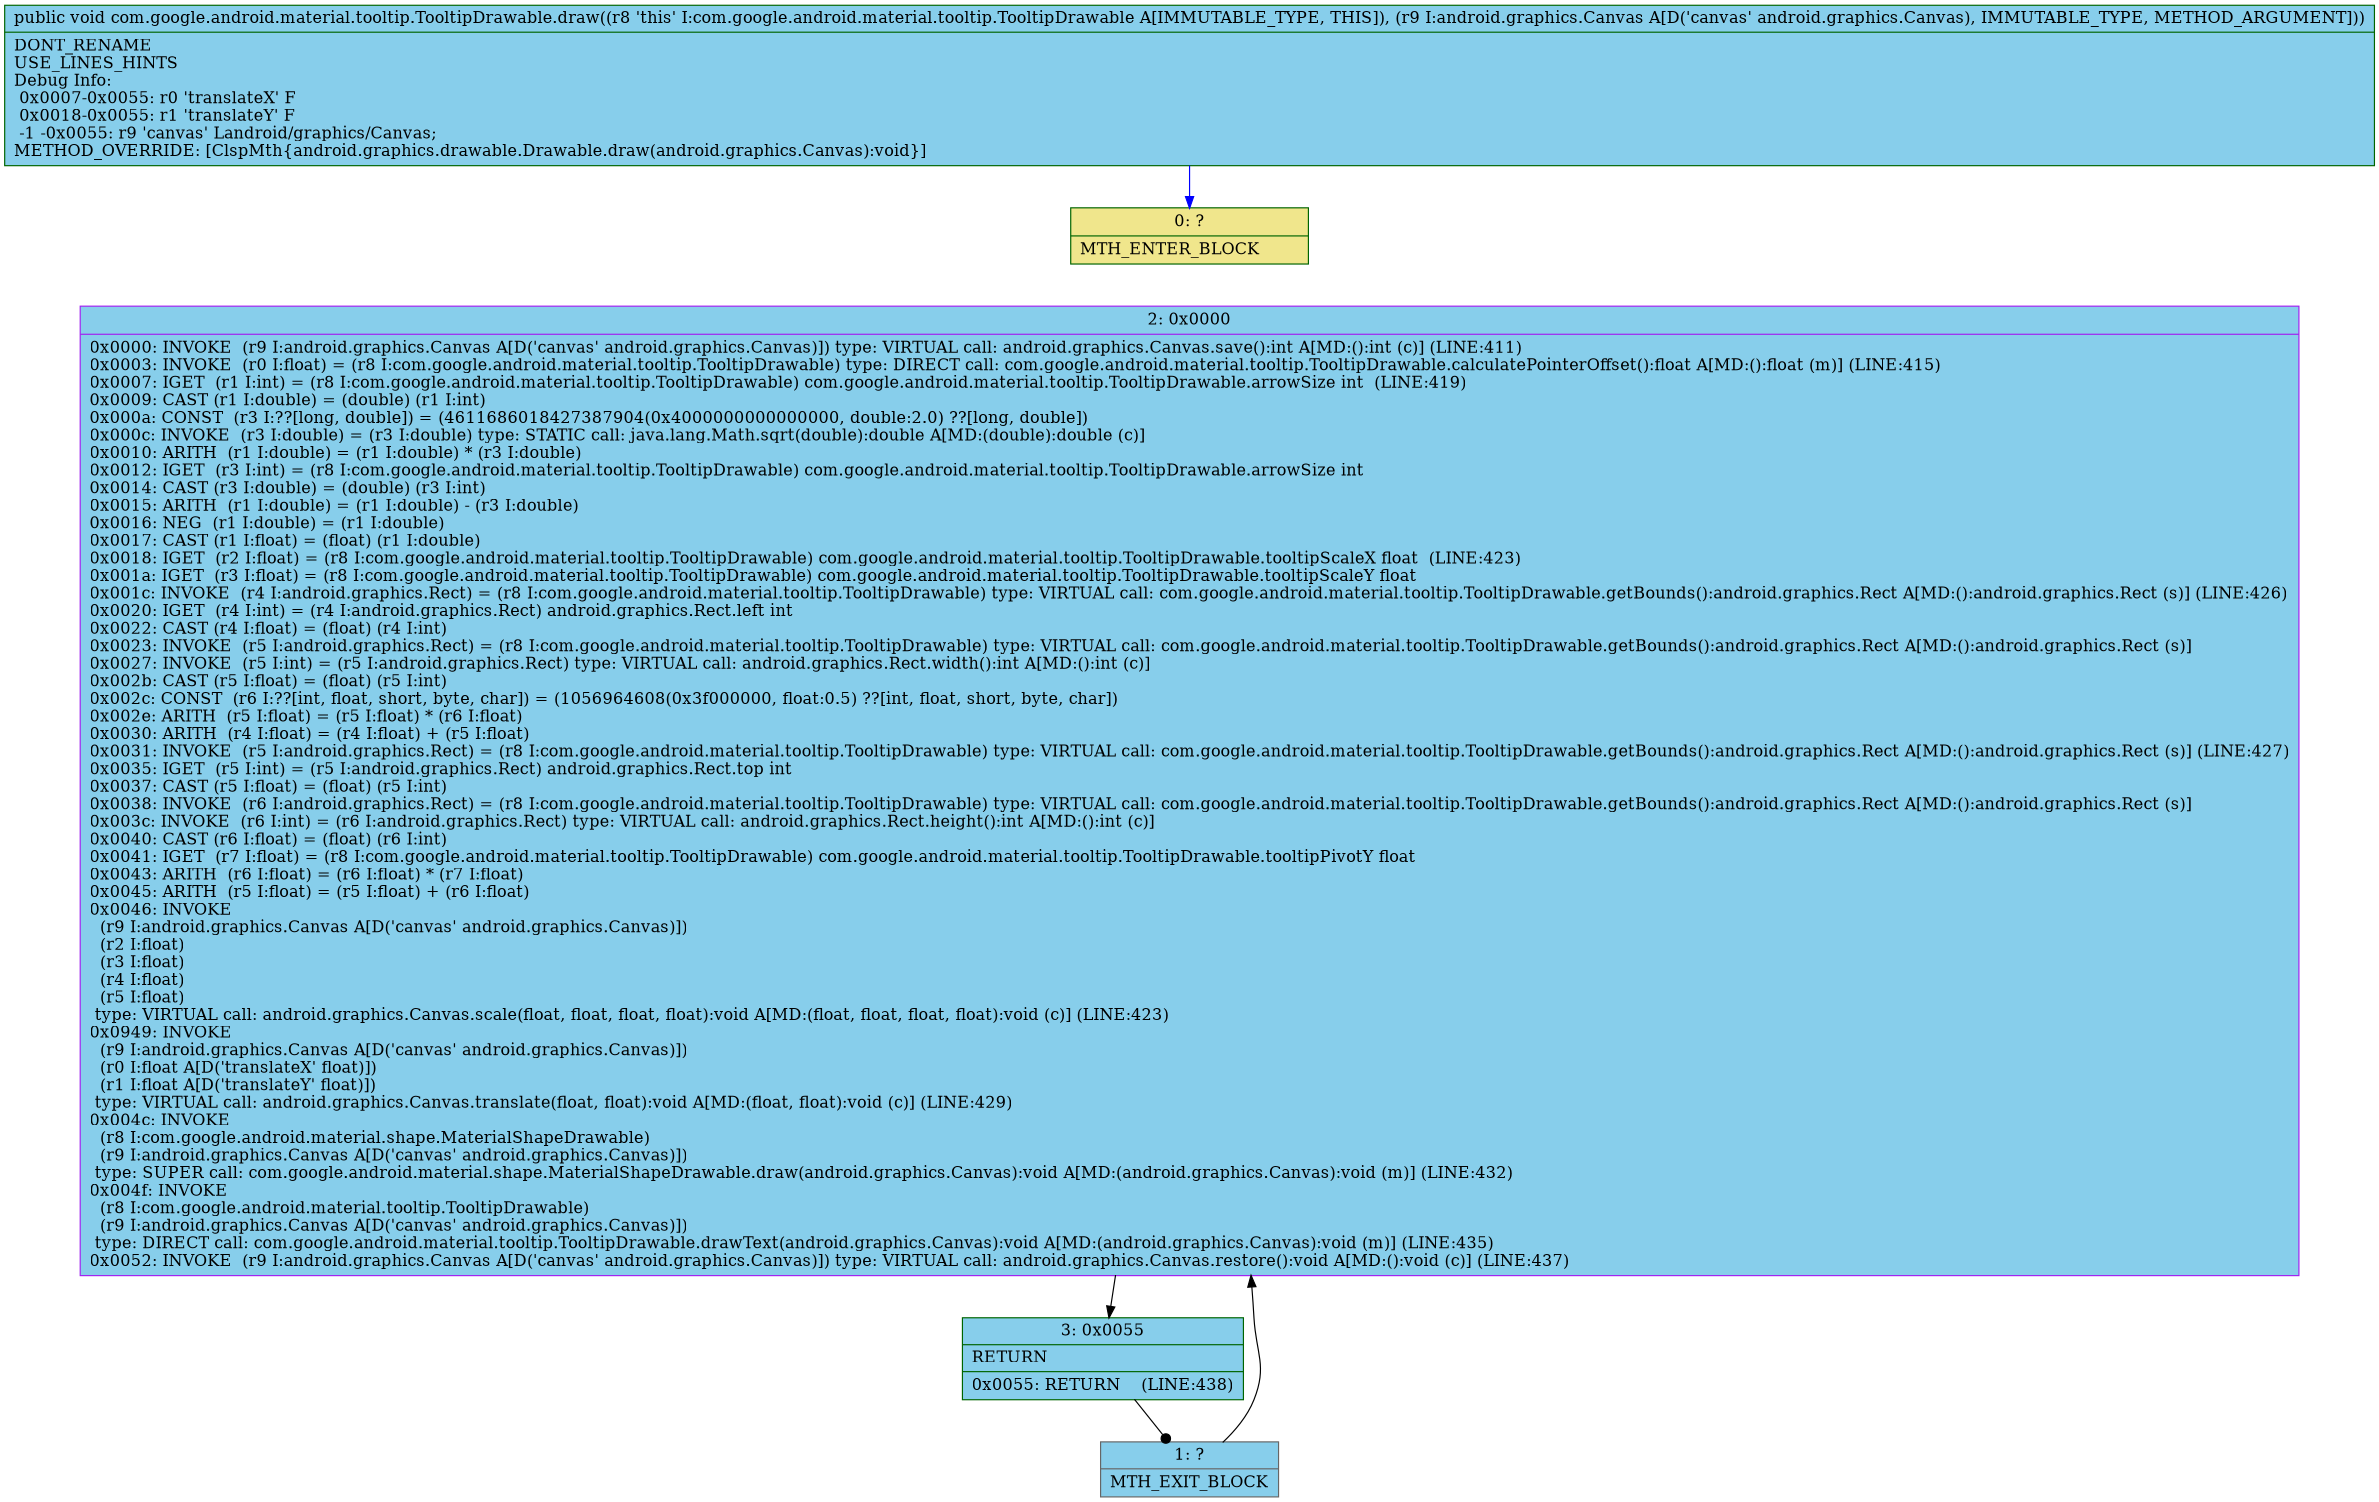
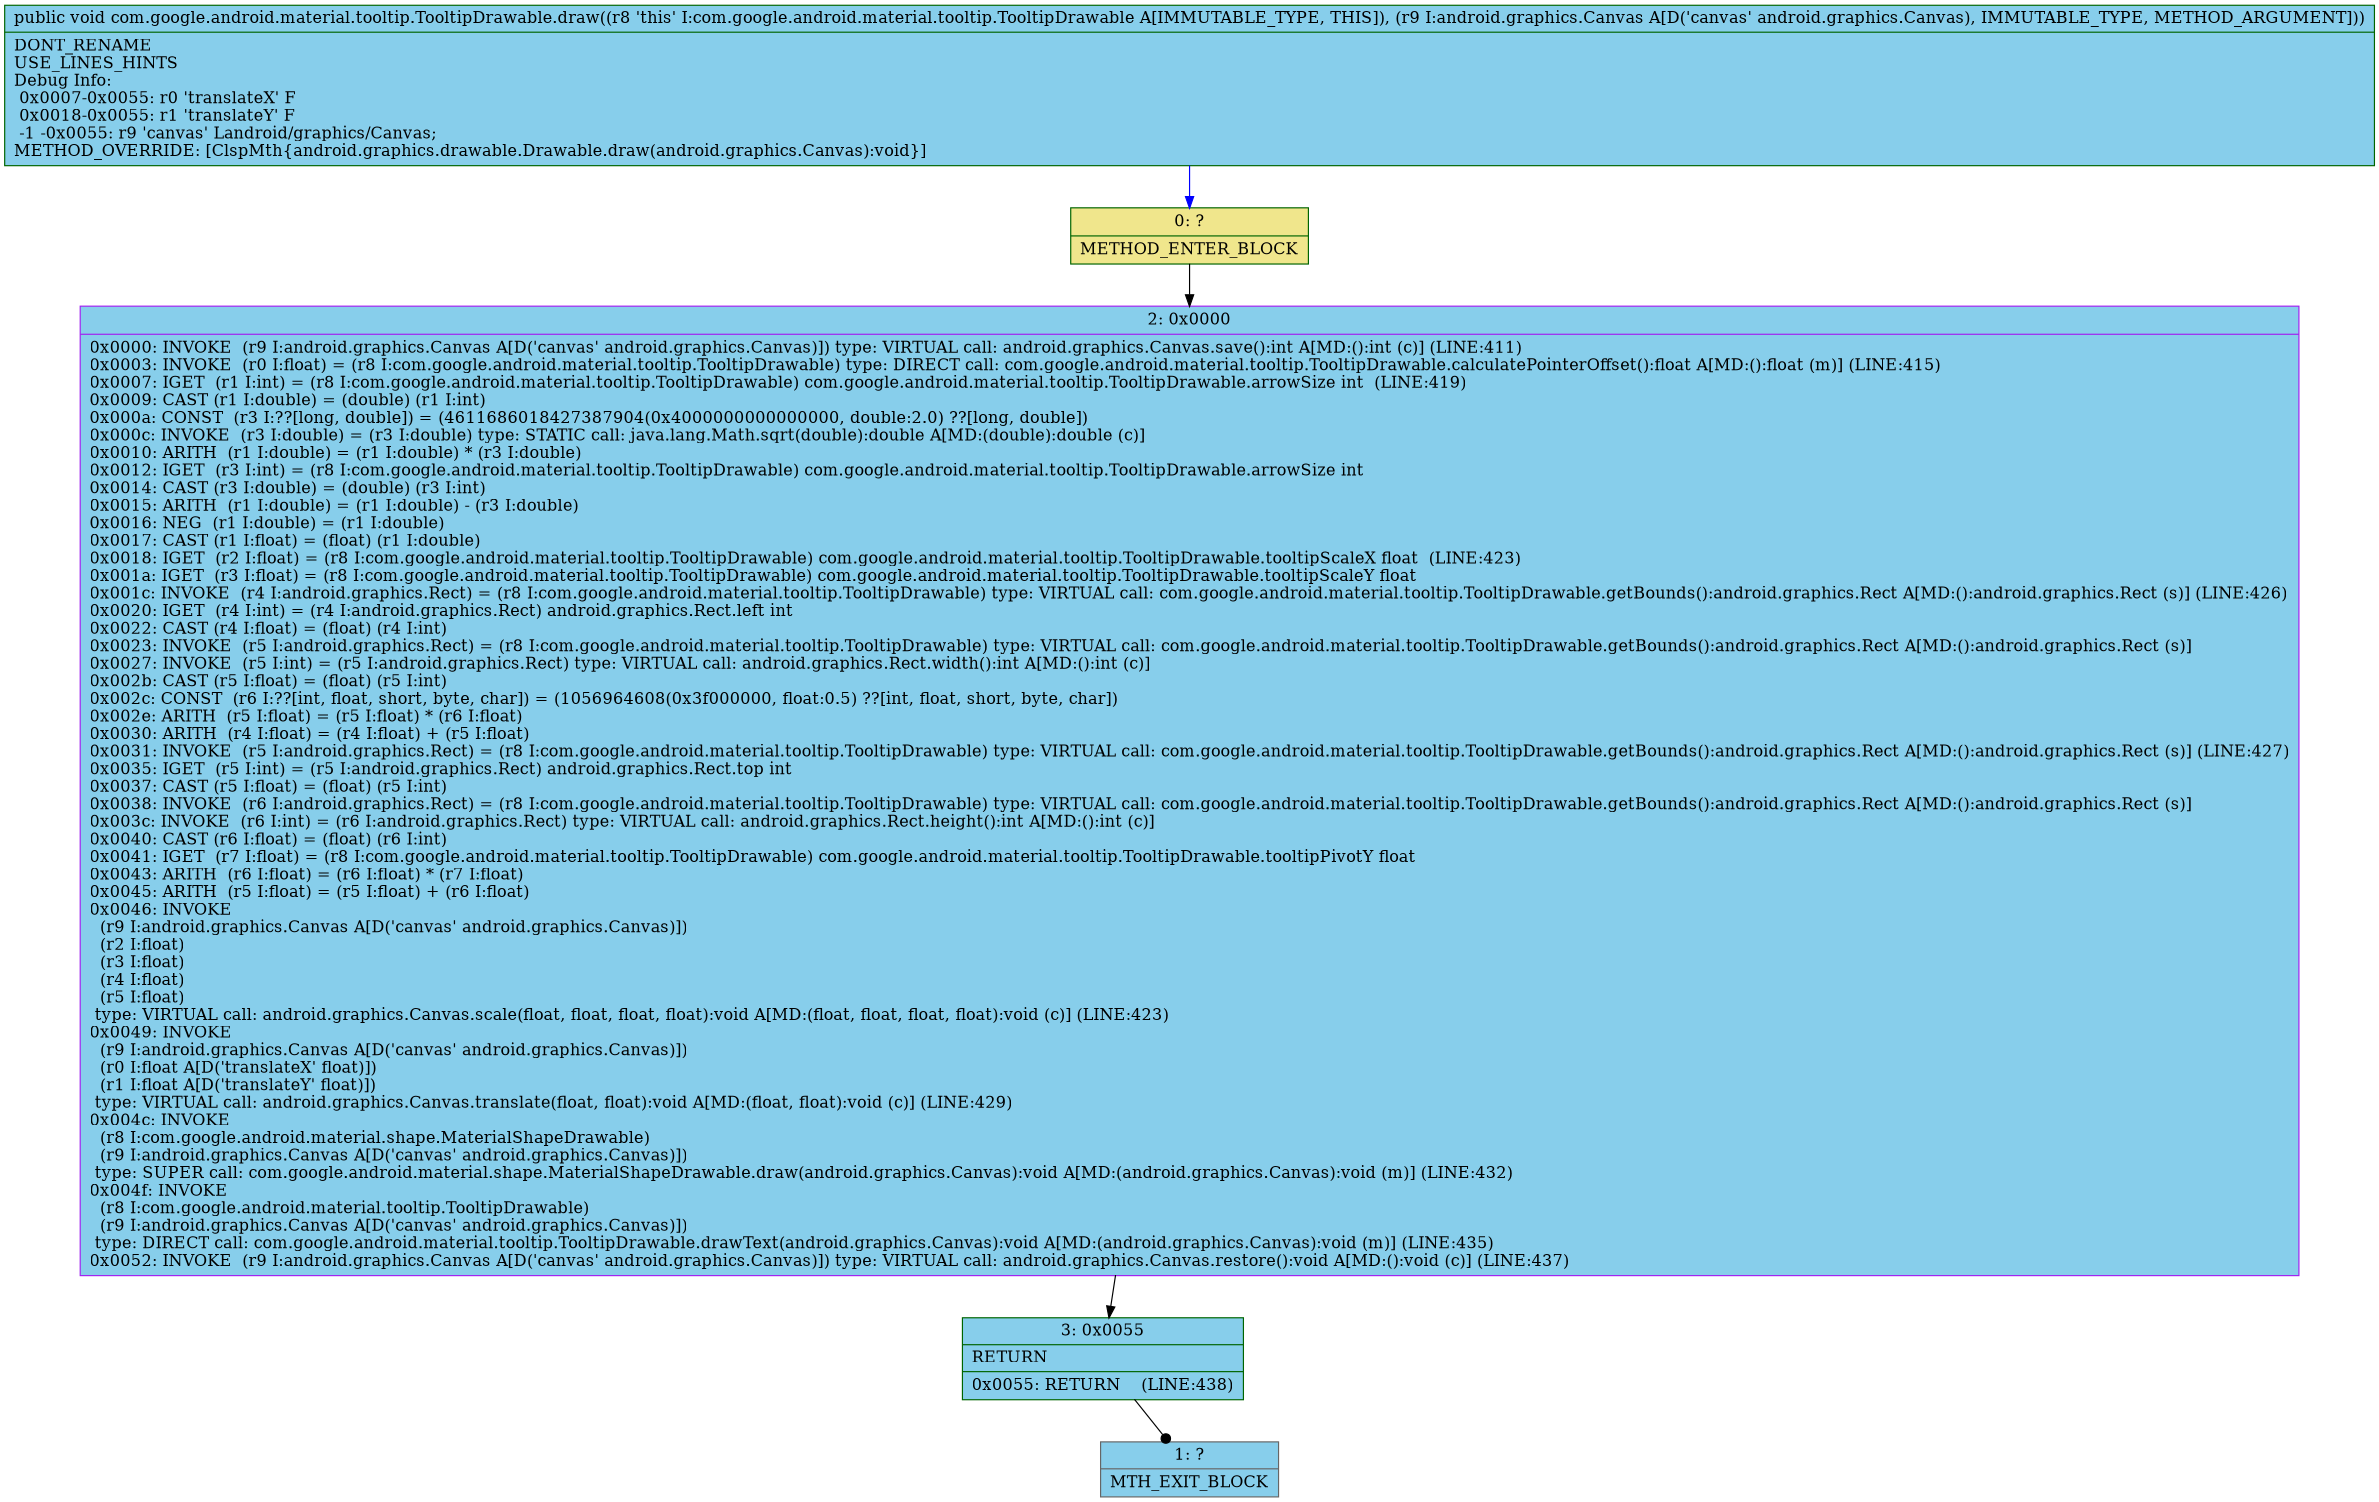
(1170, 249) -> (1190, 249)
(166, 1033) -> (166, 1033)
(1260, 1370) -> (1190, 279)
